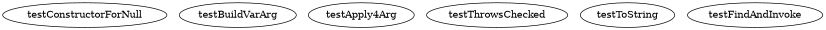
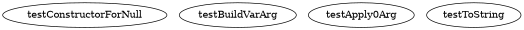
(361, 15) -> (361, 15)
(497, 15) -> none
(755, 15) -> none
